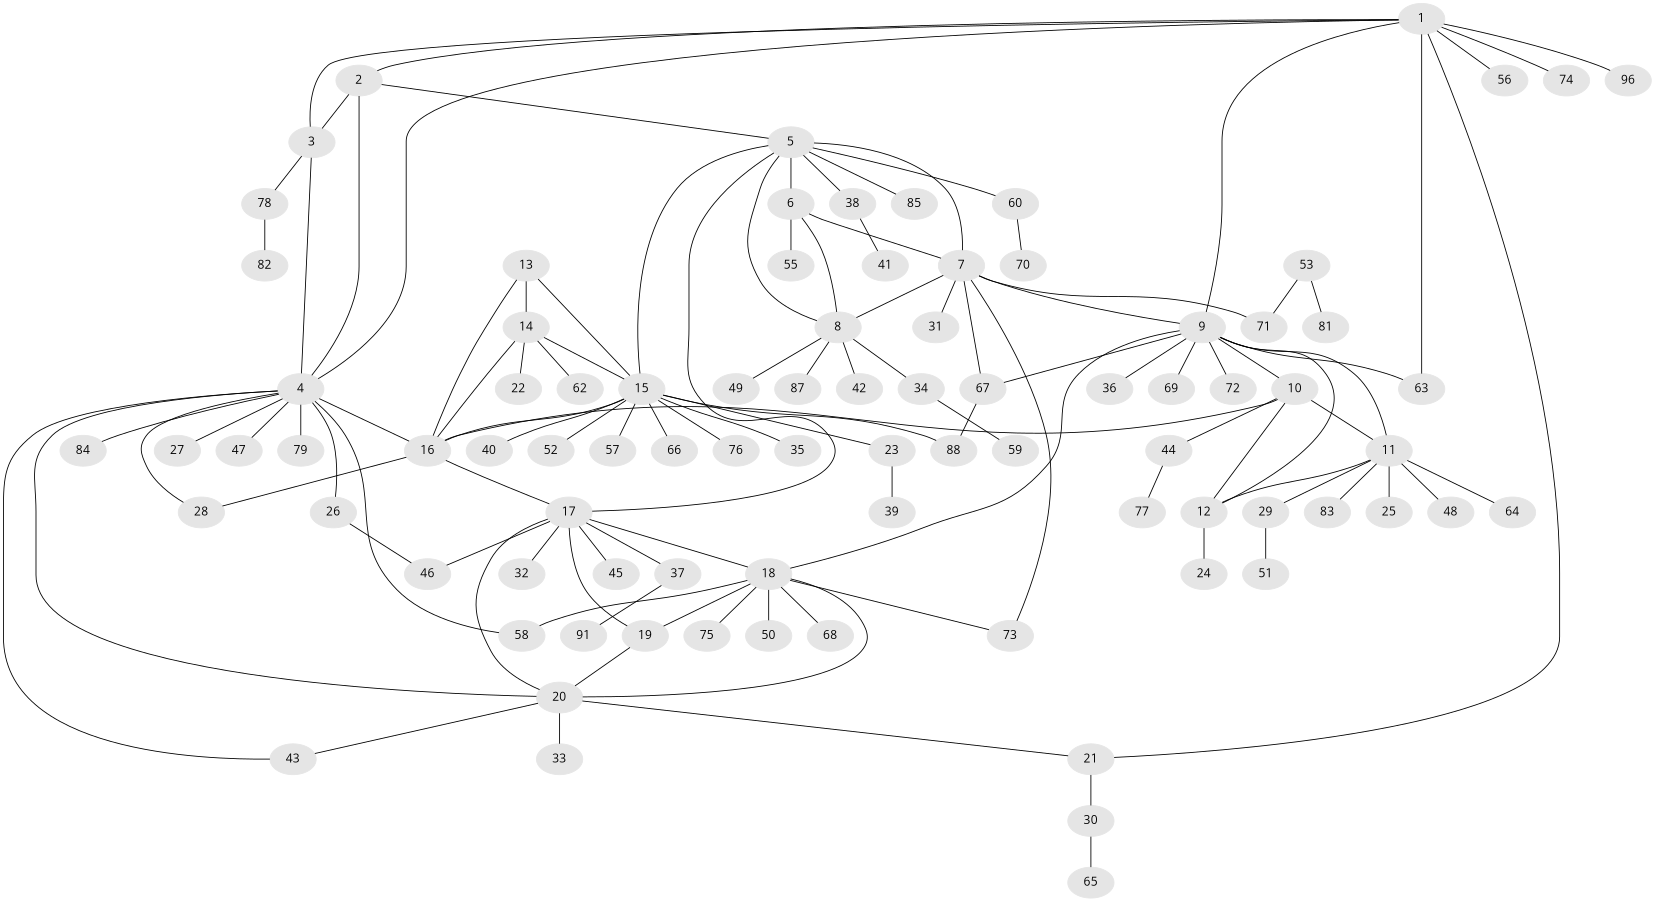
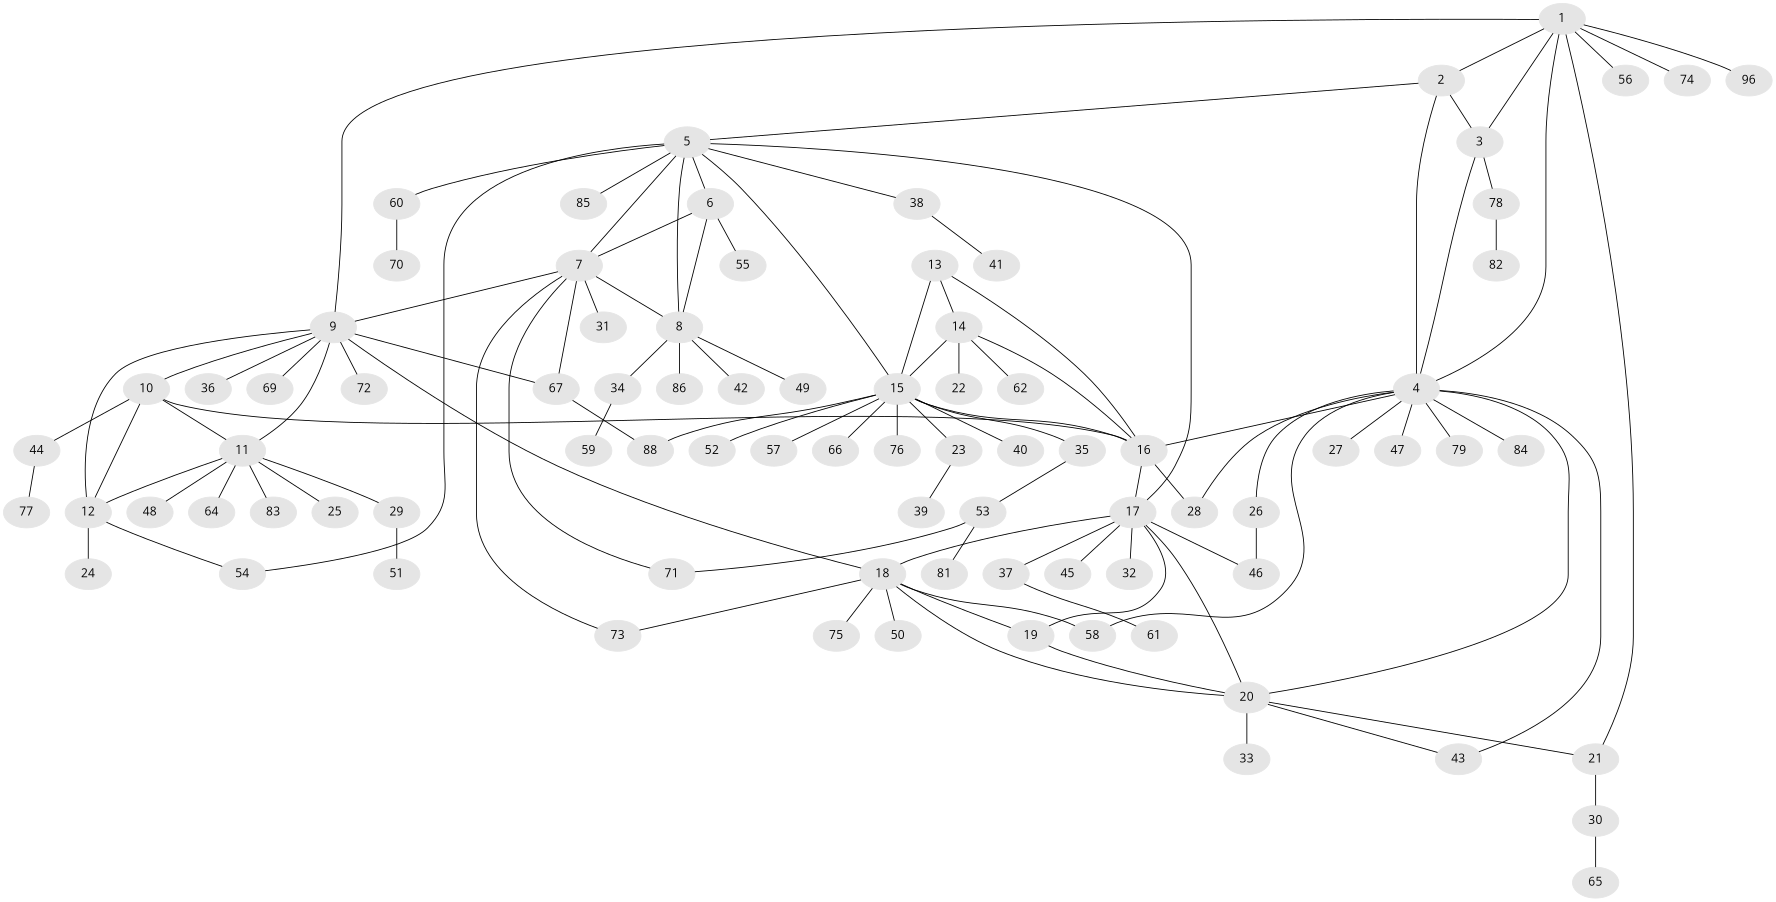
(798, 389) -> (680, 389)
(1422, 389) -> none
none -> (1033, 482)
none -> (243, 574)
(584, 636) -> (1154, 636)
(830, 636) -> none
